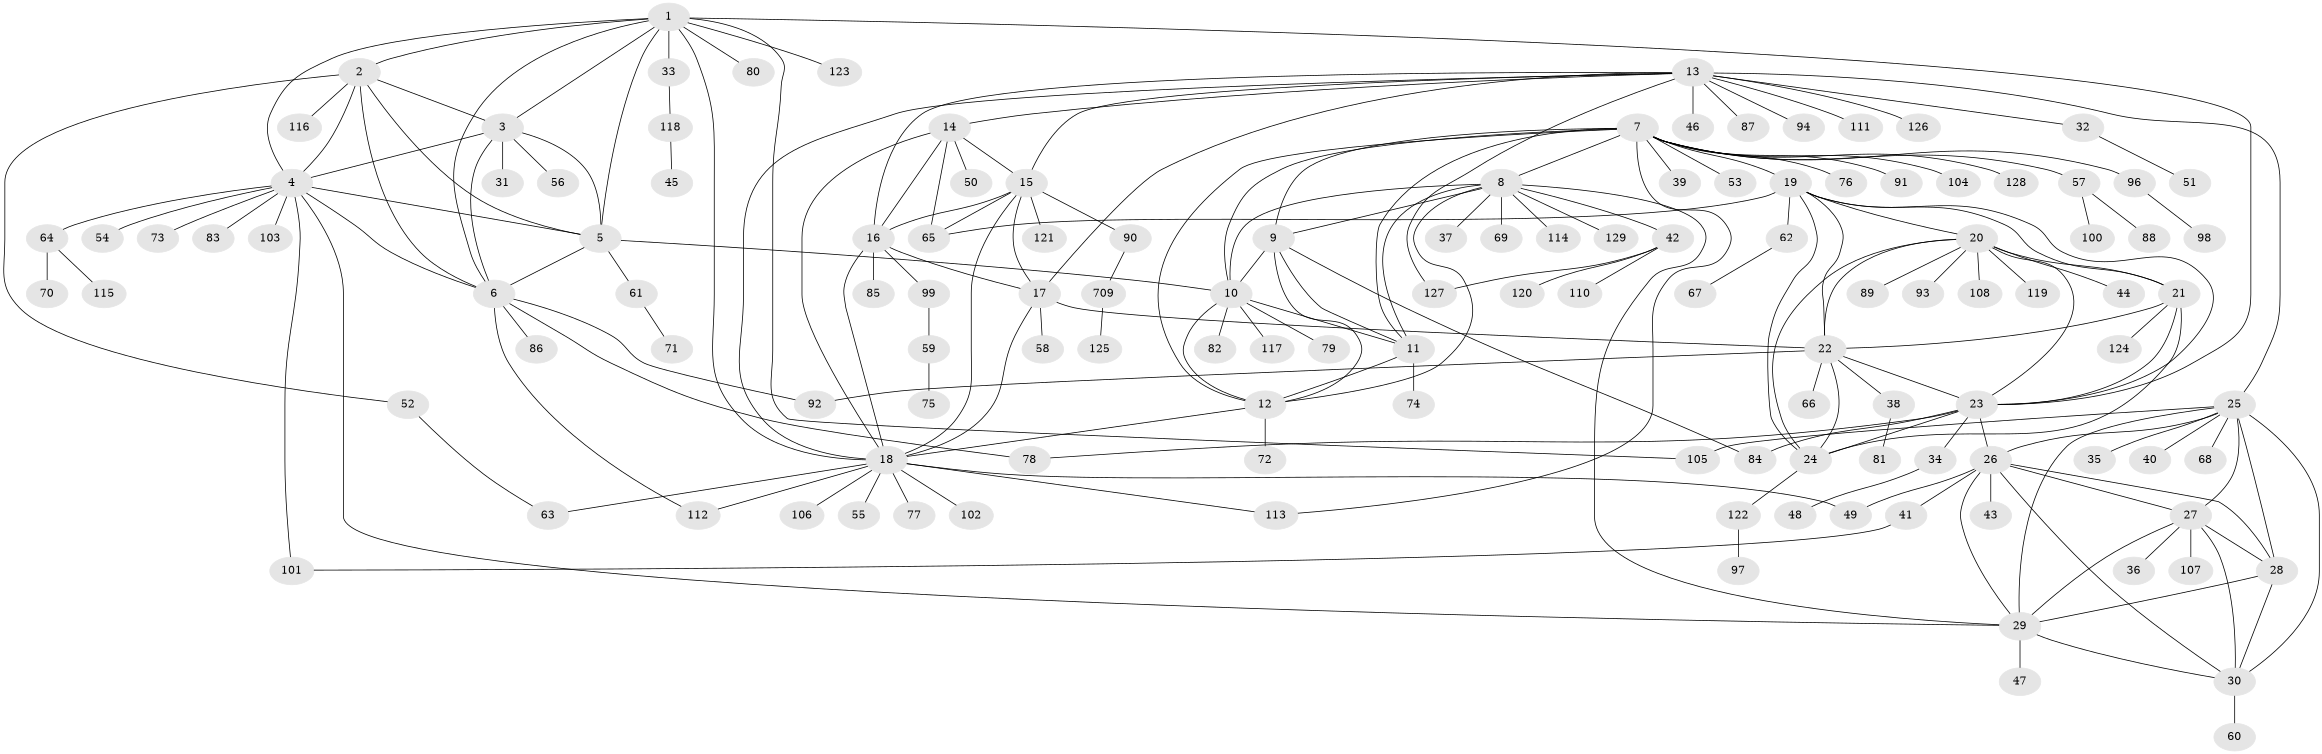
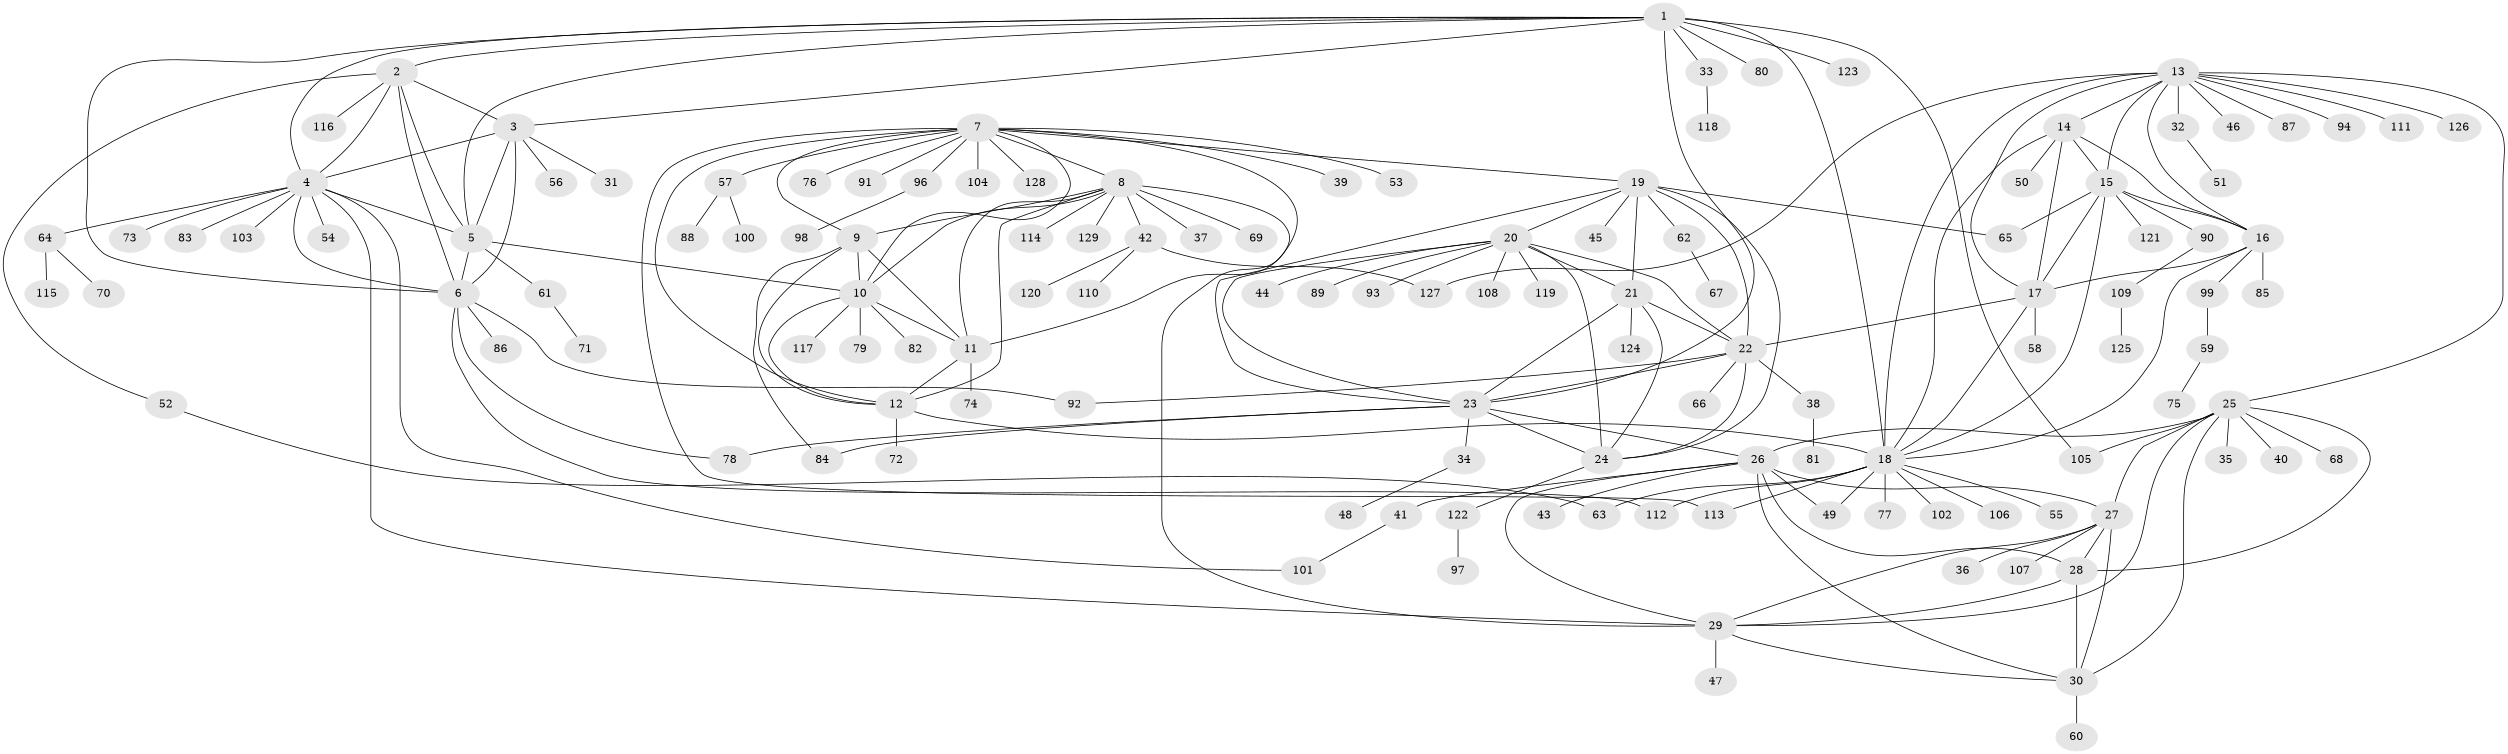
(671, 156) -> (1617, 211)
(939, 183) -> (2050, 207)
(1104, 294) -> (2121, 294)
